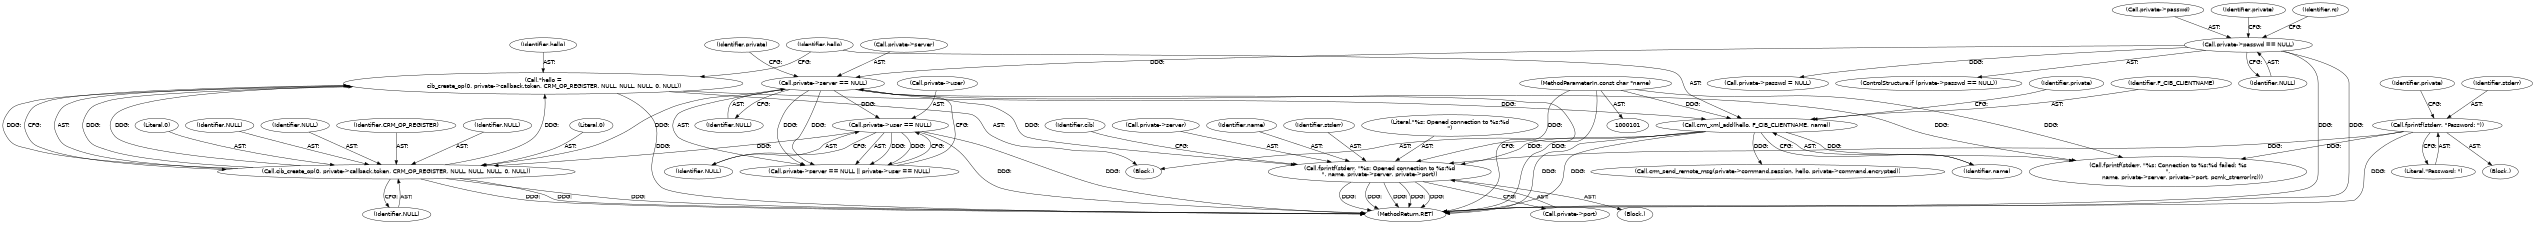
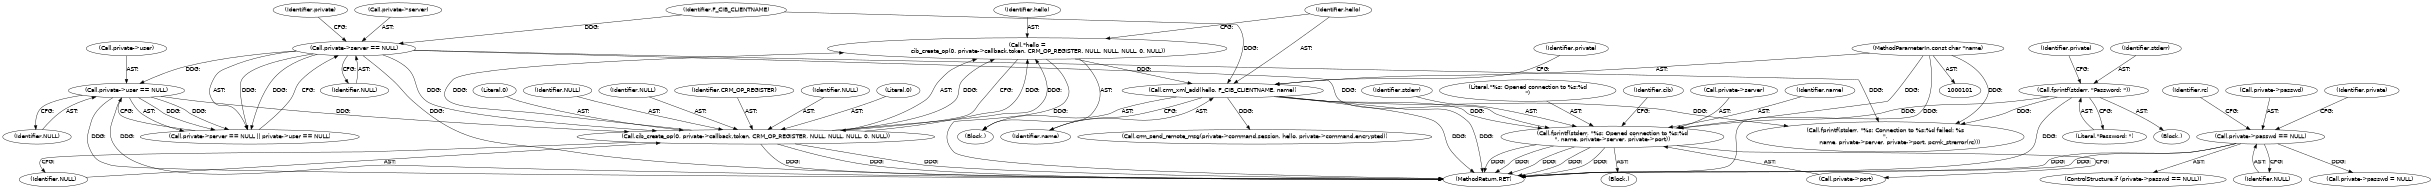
(1522, 52) -> (542, 29)
(1694, 104) -> (1663, 70)
(2058, 104) -> (1252, 49)
(1509, 146) -> (438, 112)
